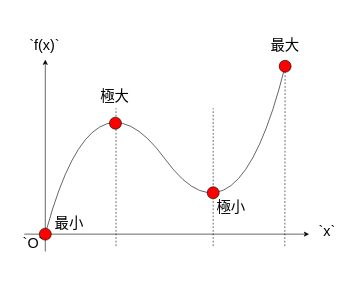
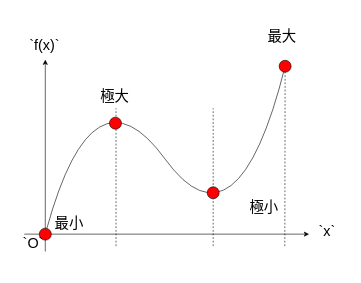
(285, 45) -> (282, 36)
(231, 208) -> (264, 208)
